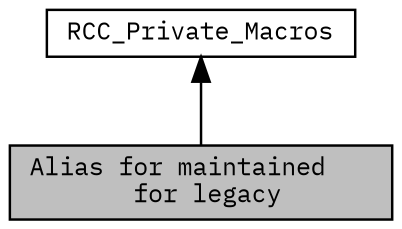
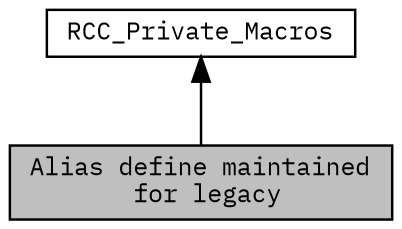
(201, 183) -> (201, 183)
